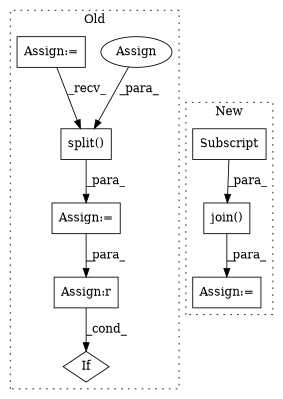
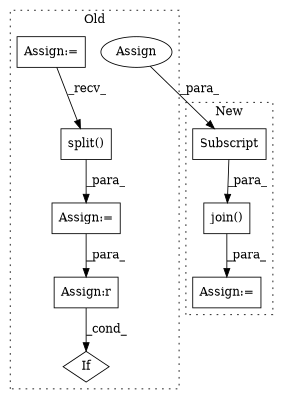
(114, 94) -> (173, 89)
